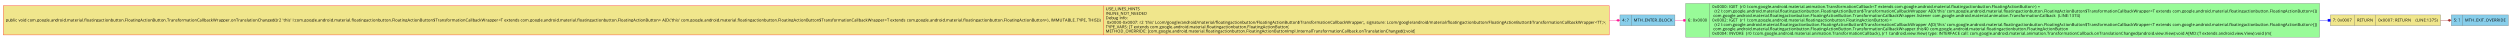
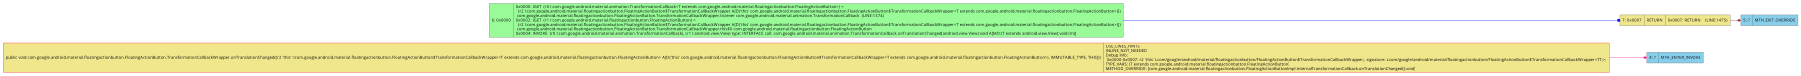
(1653, 20) -> (1681, 57)
(1679, 20) -> none
(2408, 20) -> (1698, 20)
